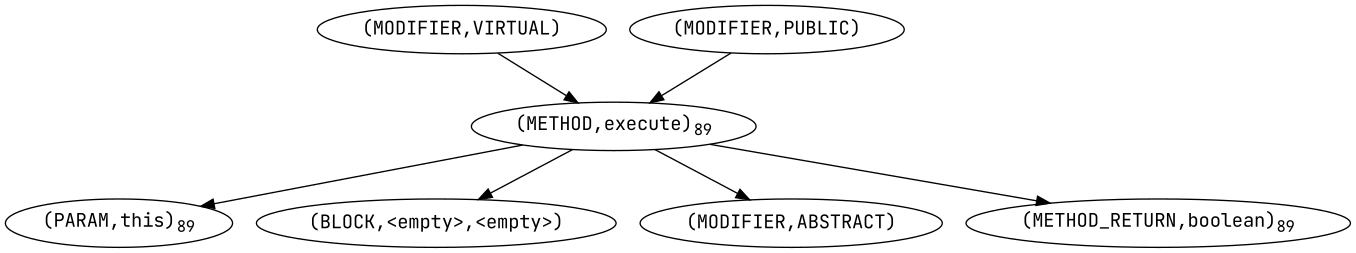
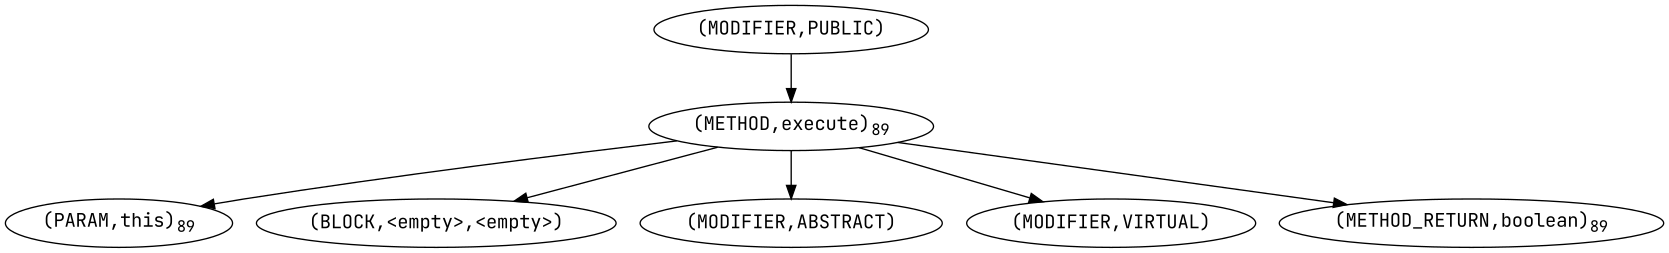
(532, 74) -> (944, 173)
